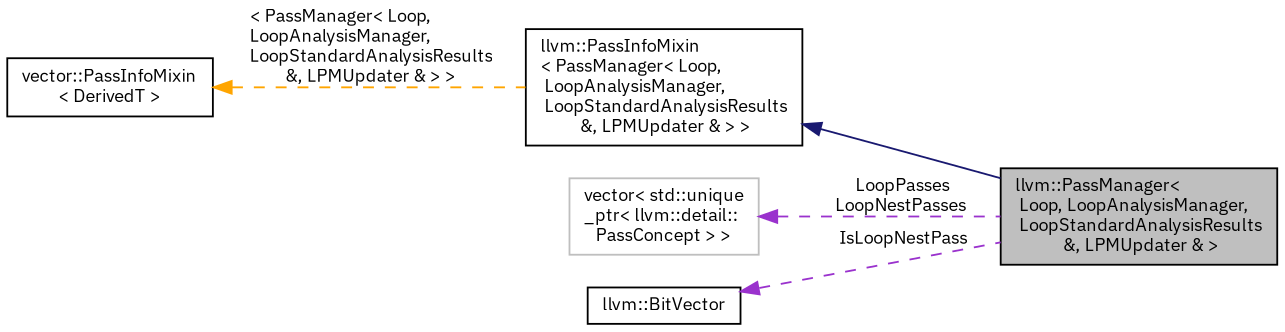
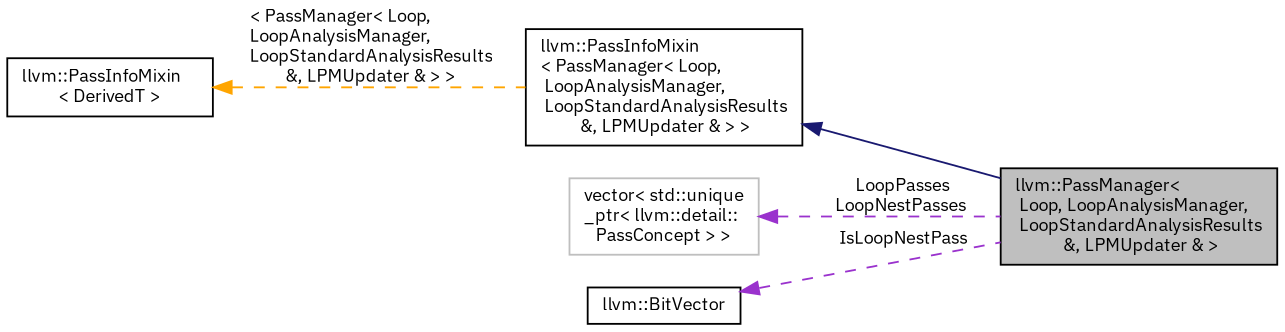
(110, 87) -> (110, 87)
